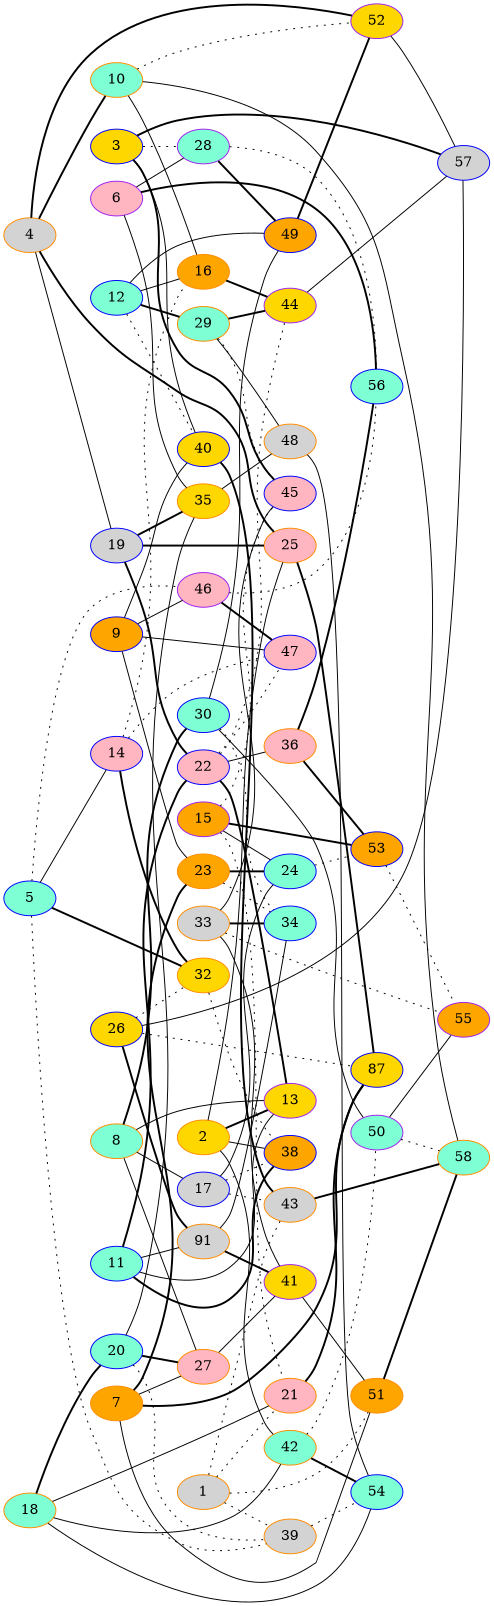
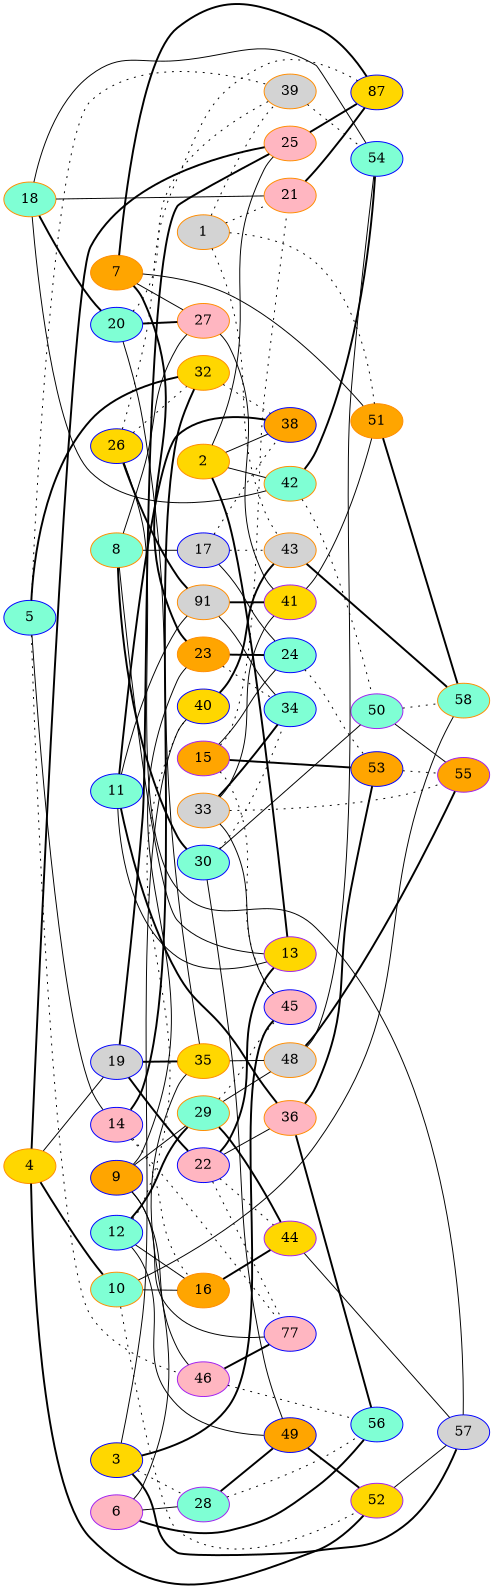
(30, 235) -> (30, 1166)
(159, 514) -> (169, 1139)
(290, 653) -> (290, 1334)
none -> (387, 922)
(145, 975) -> (175, 969)
